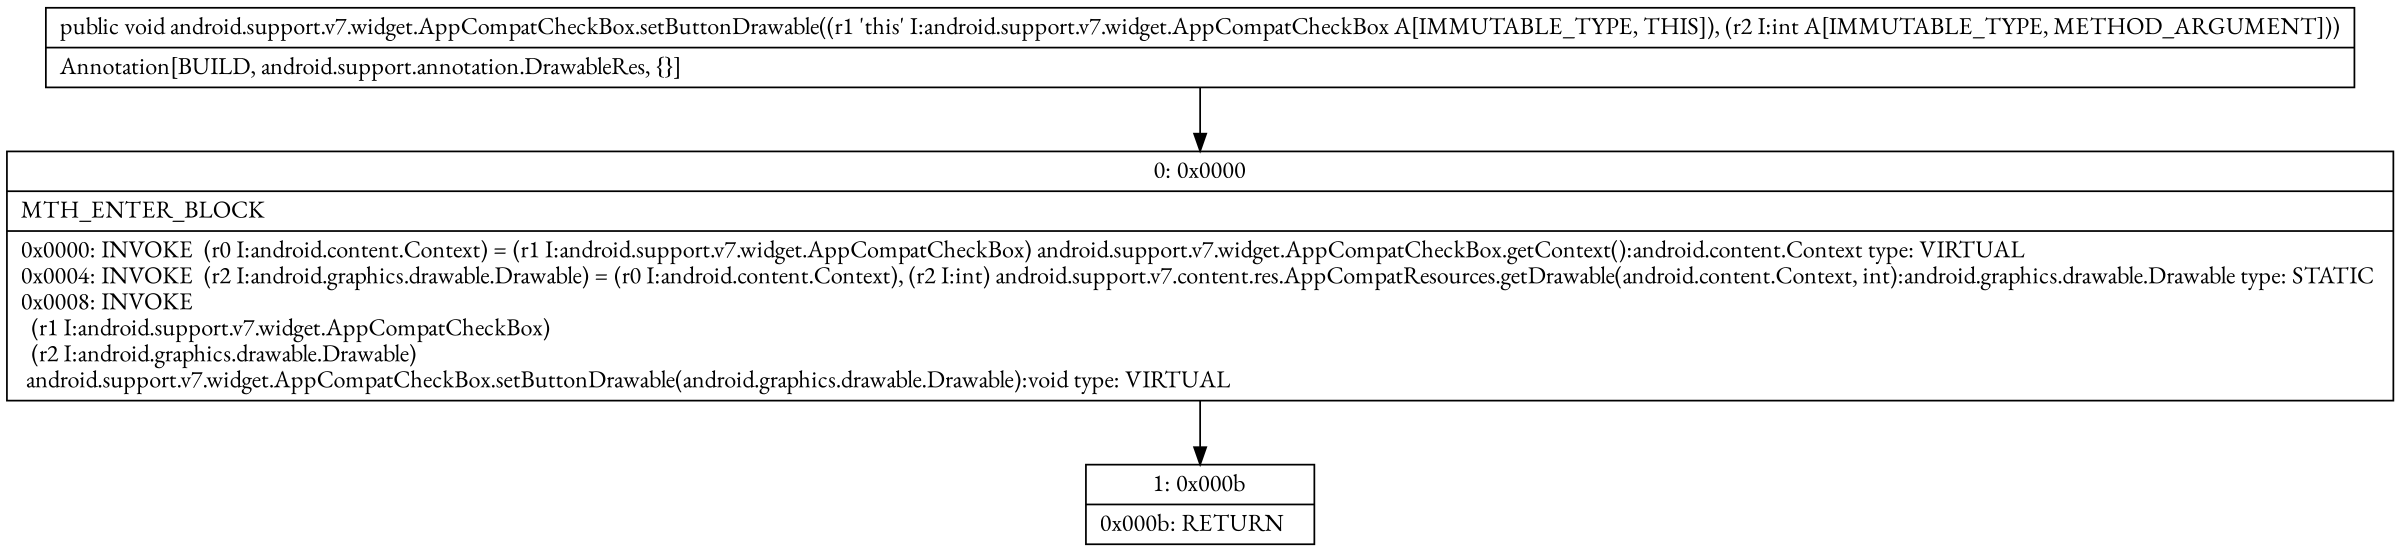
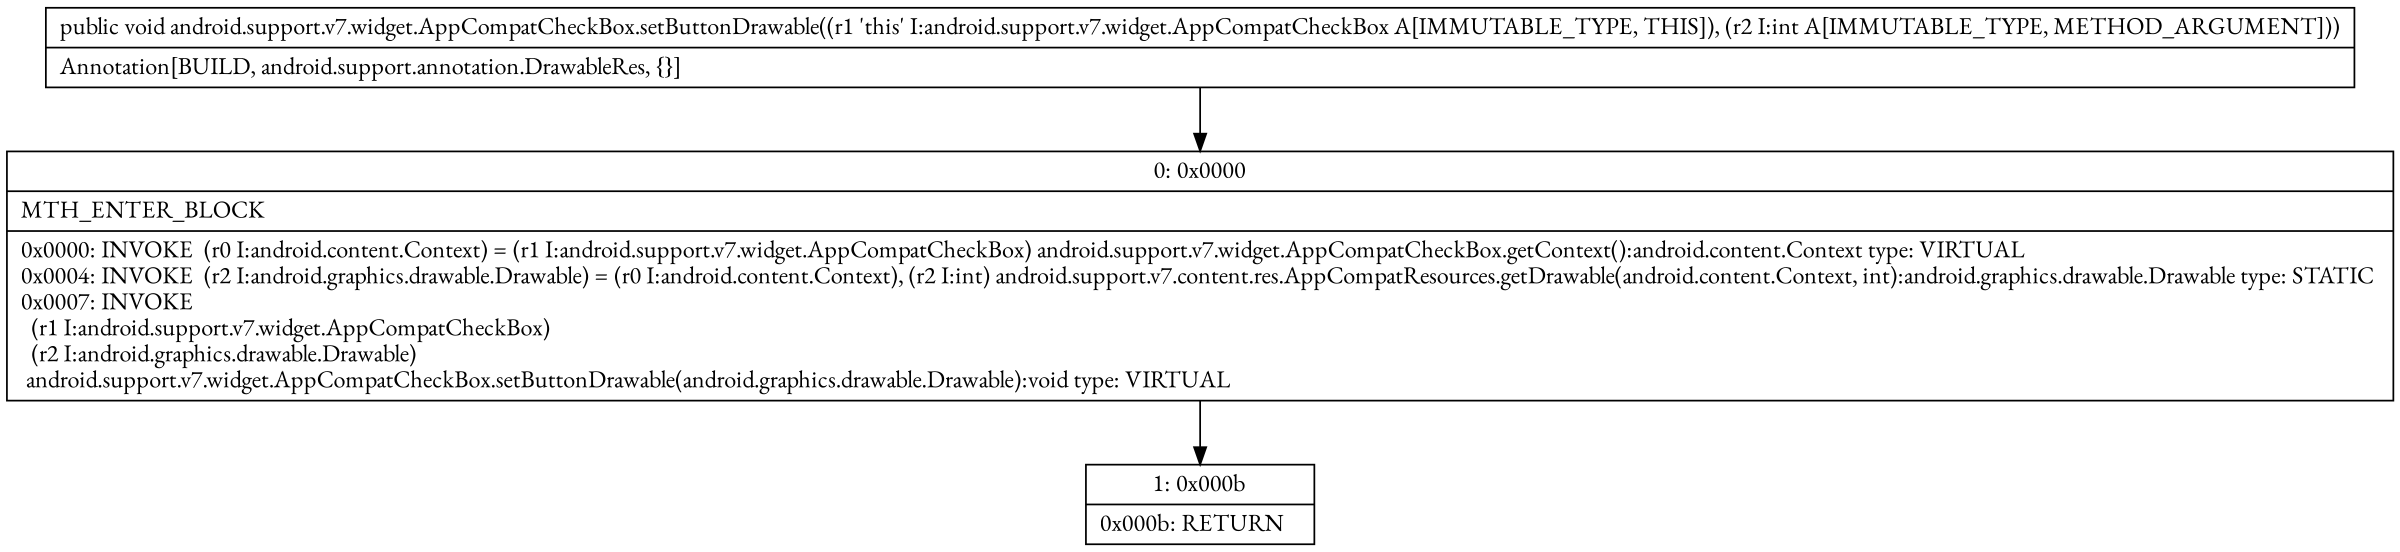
(112, 302) -> (112, 302)
